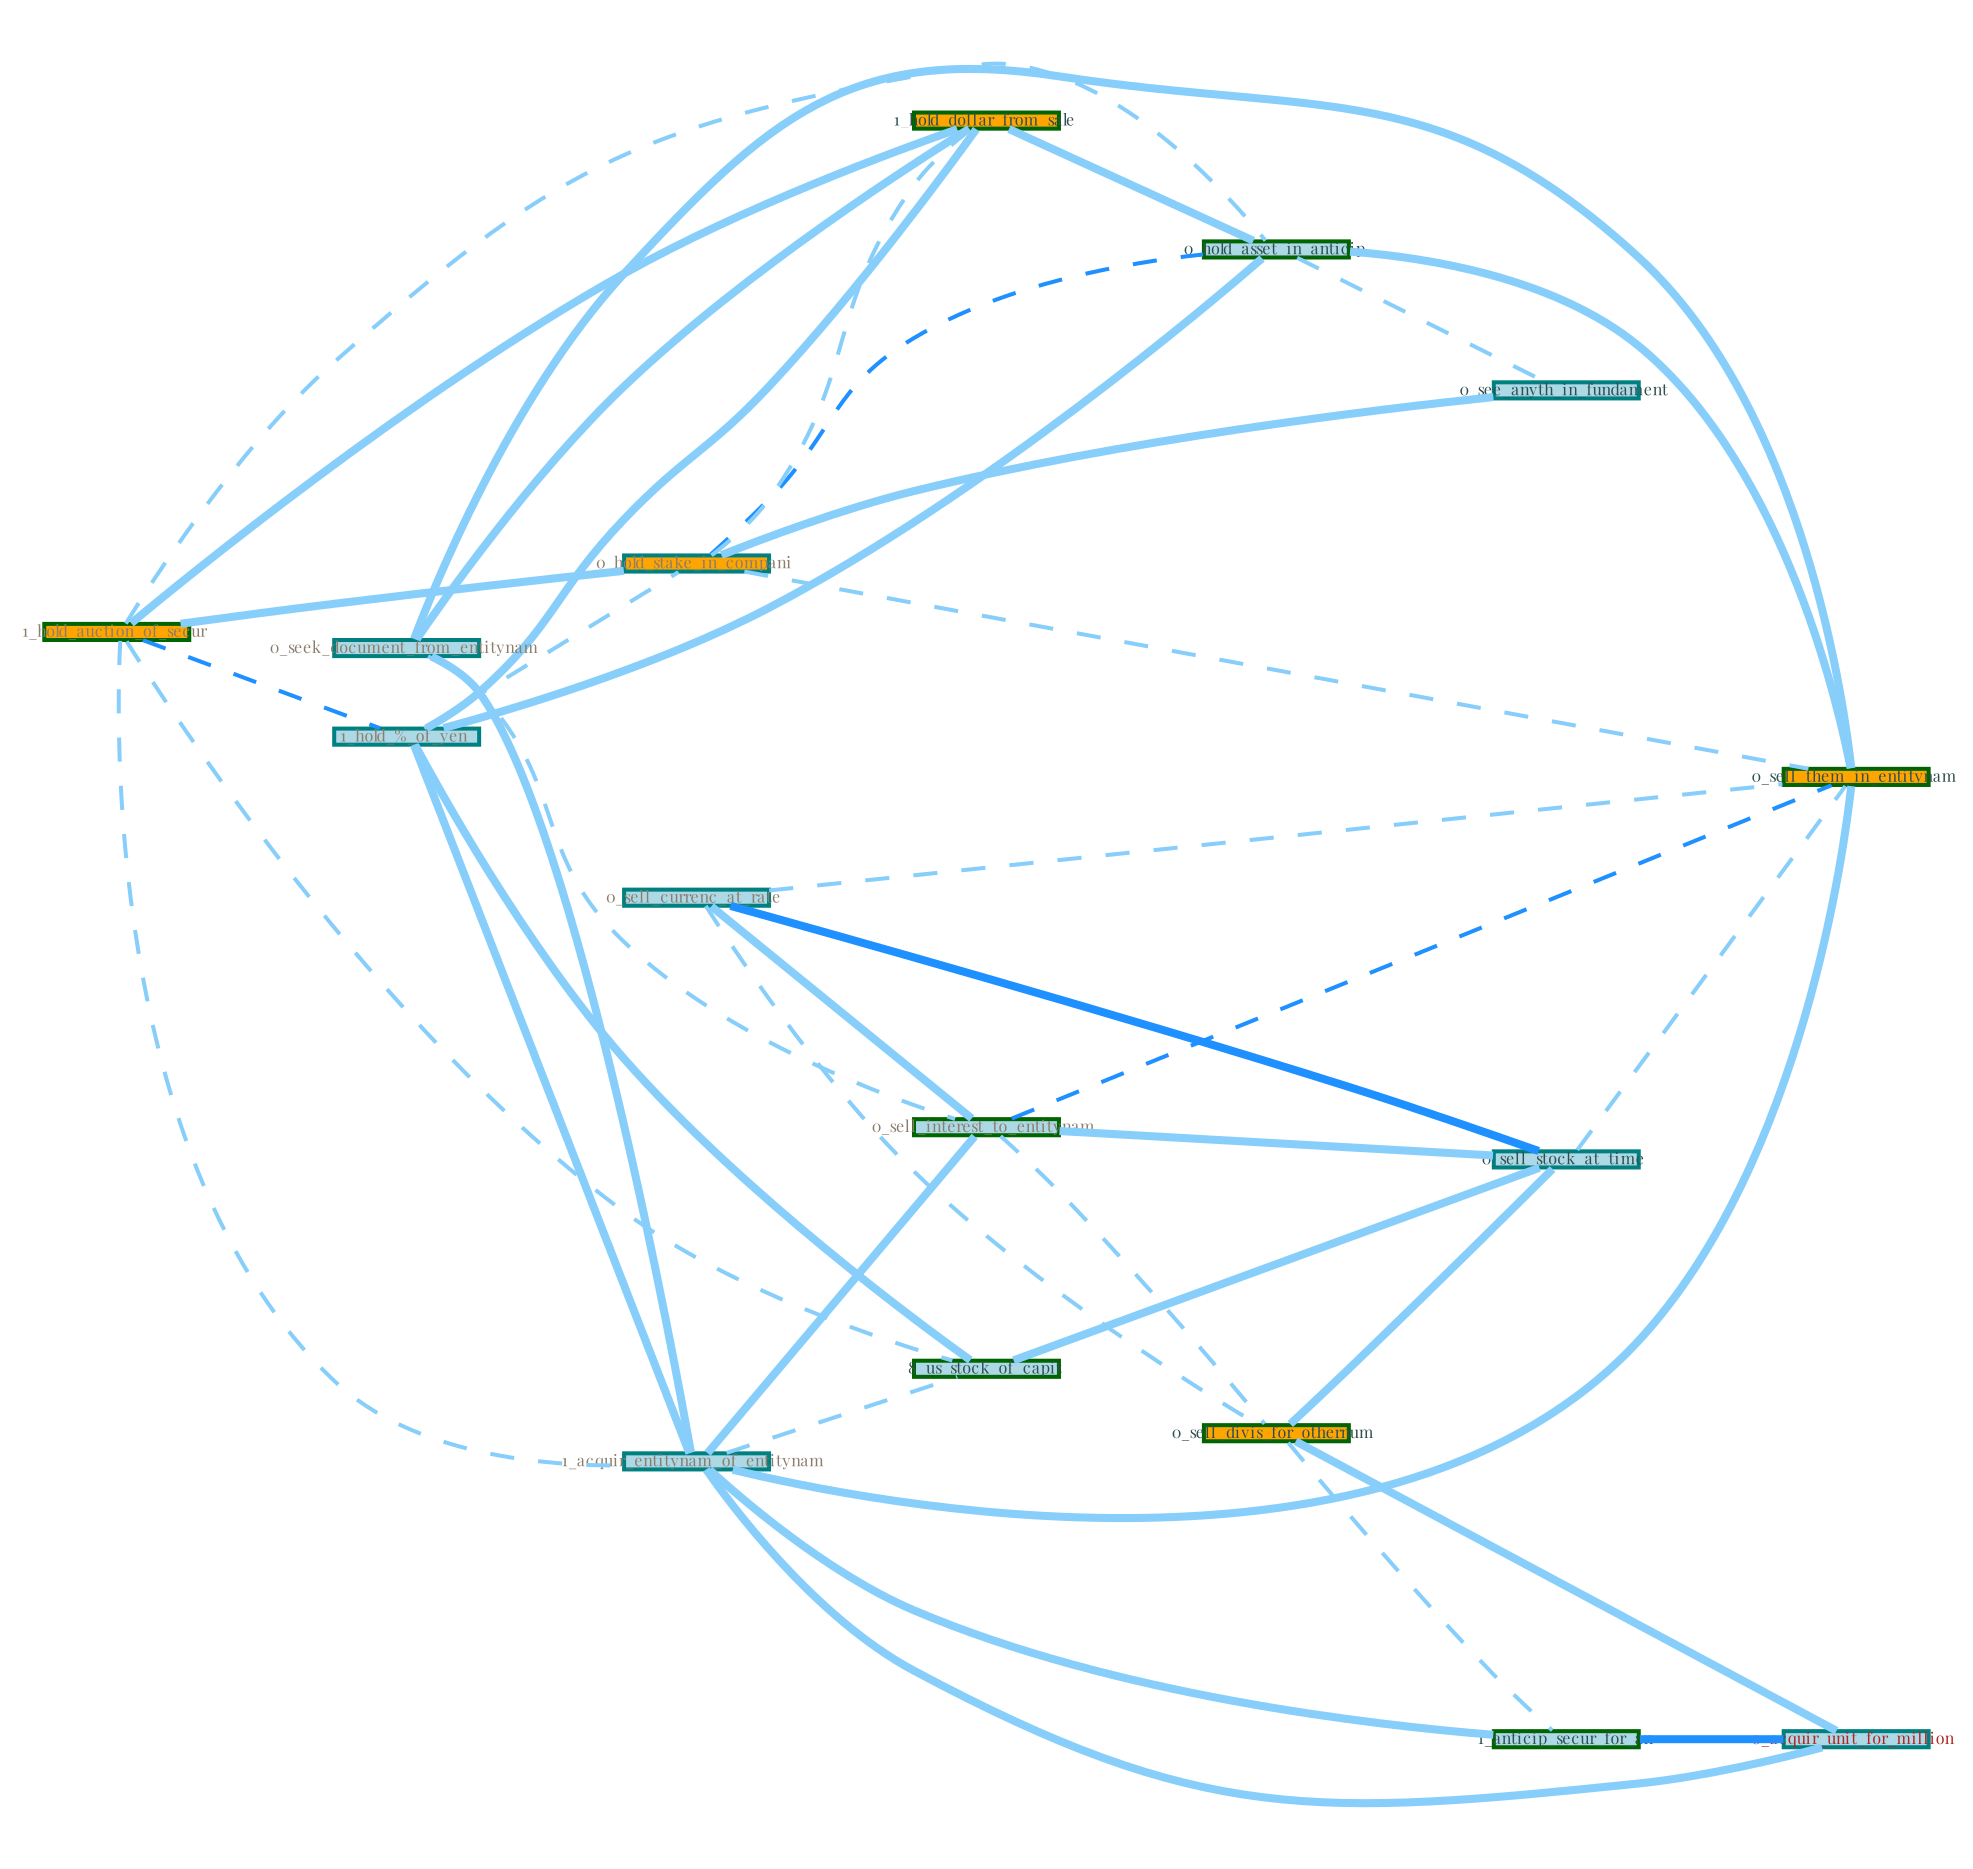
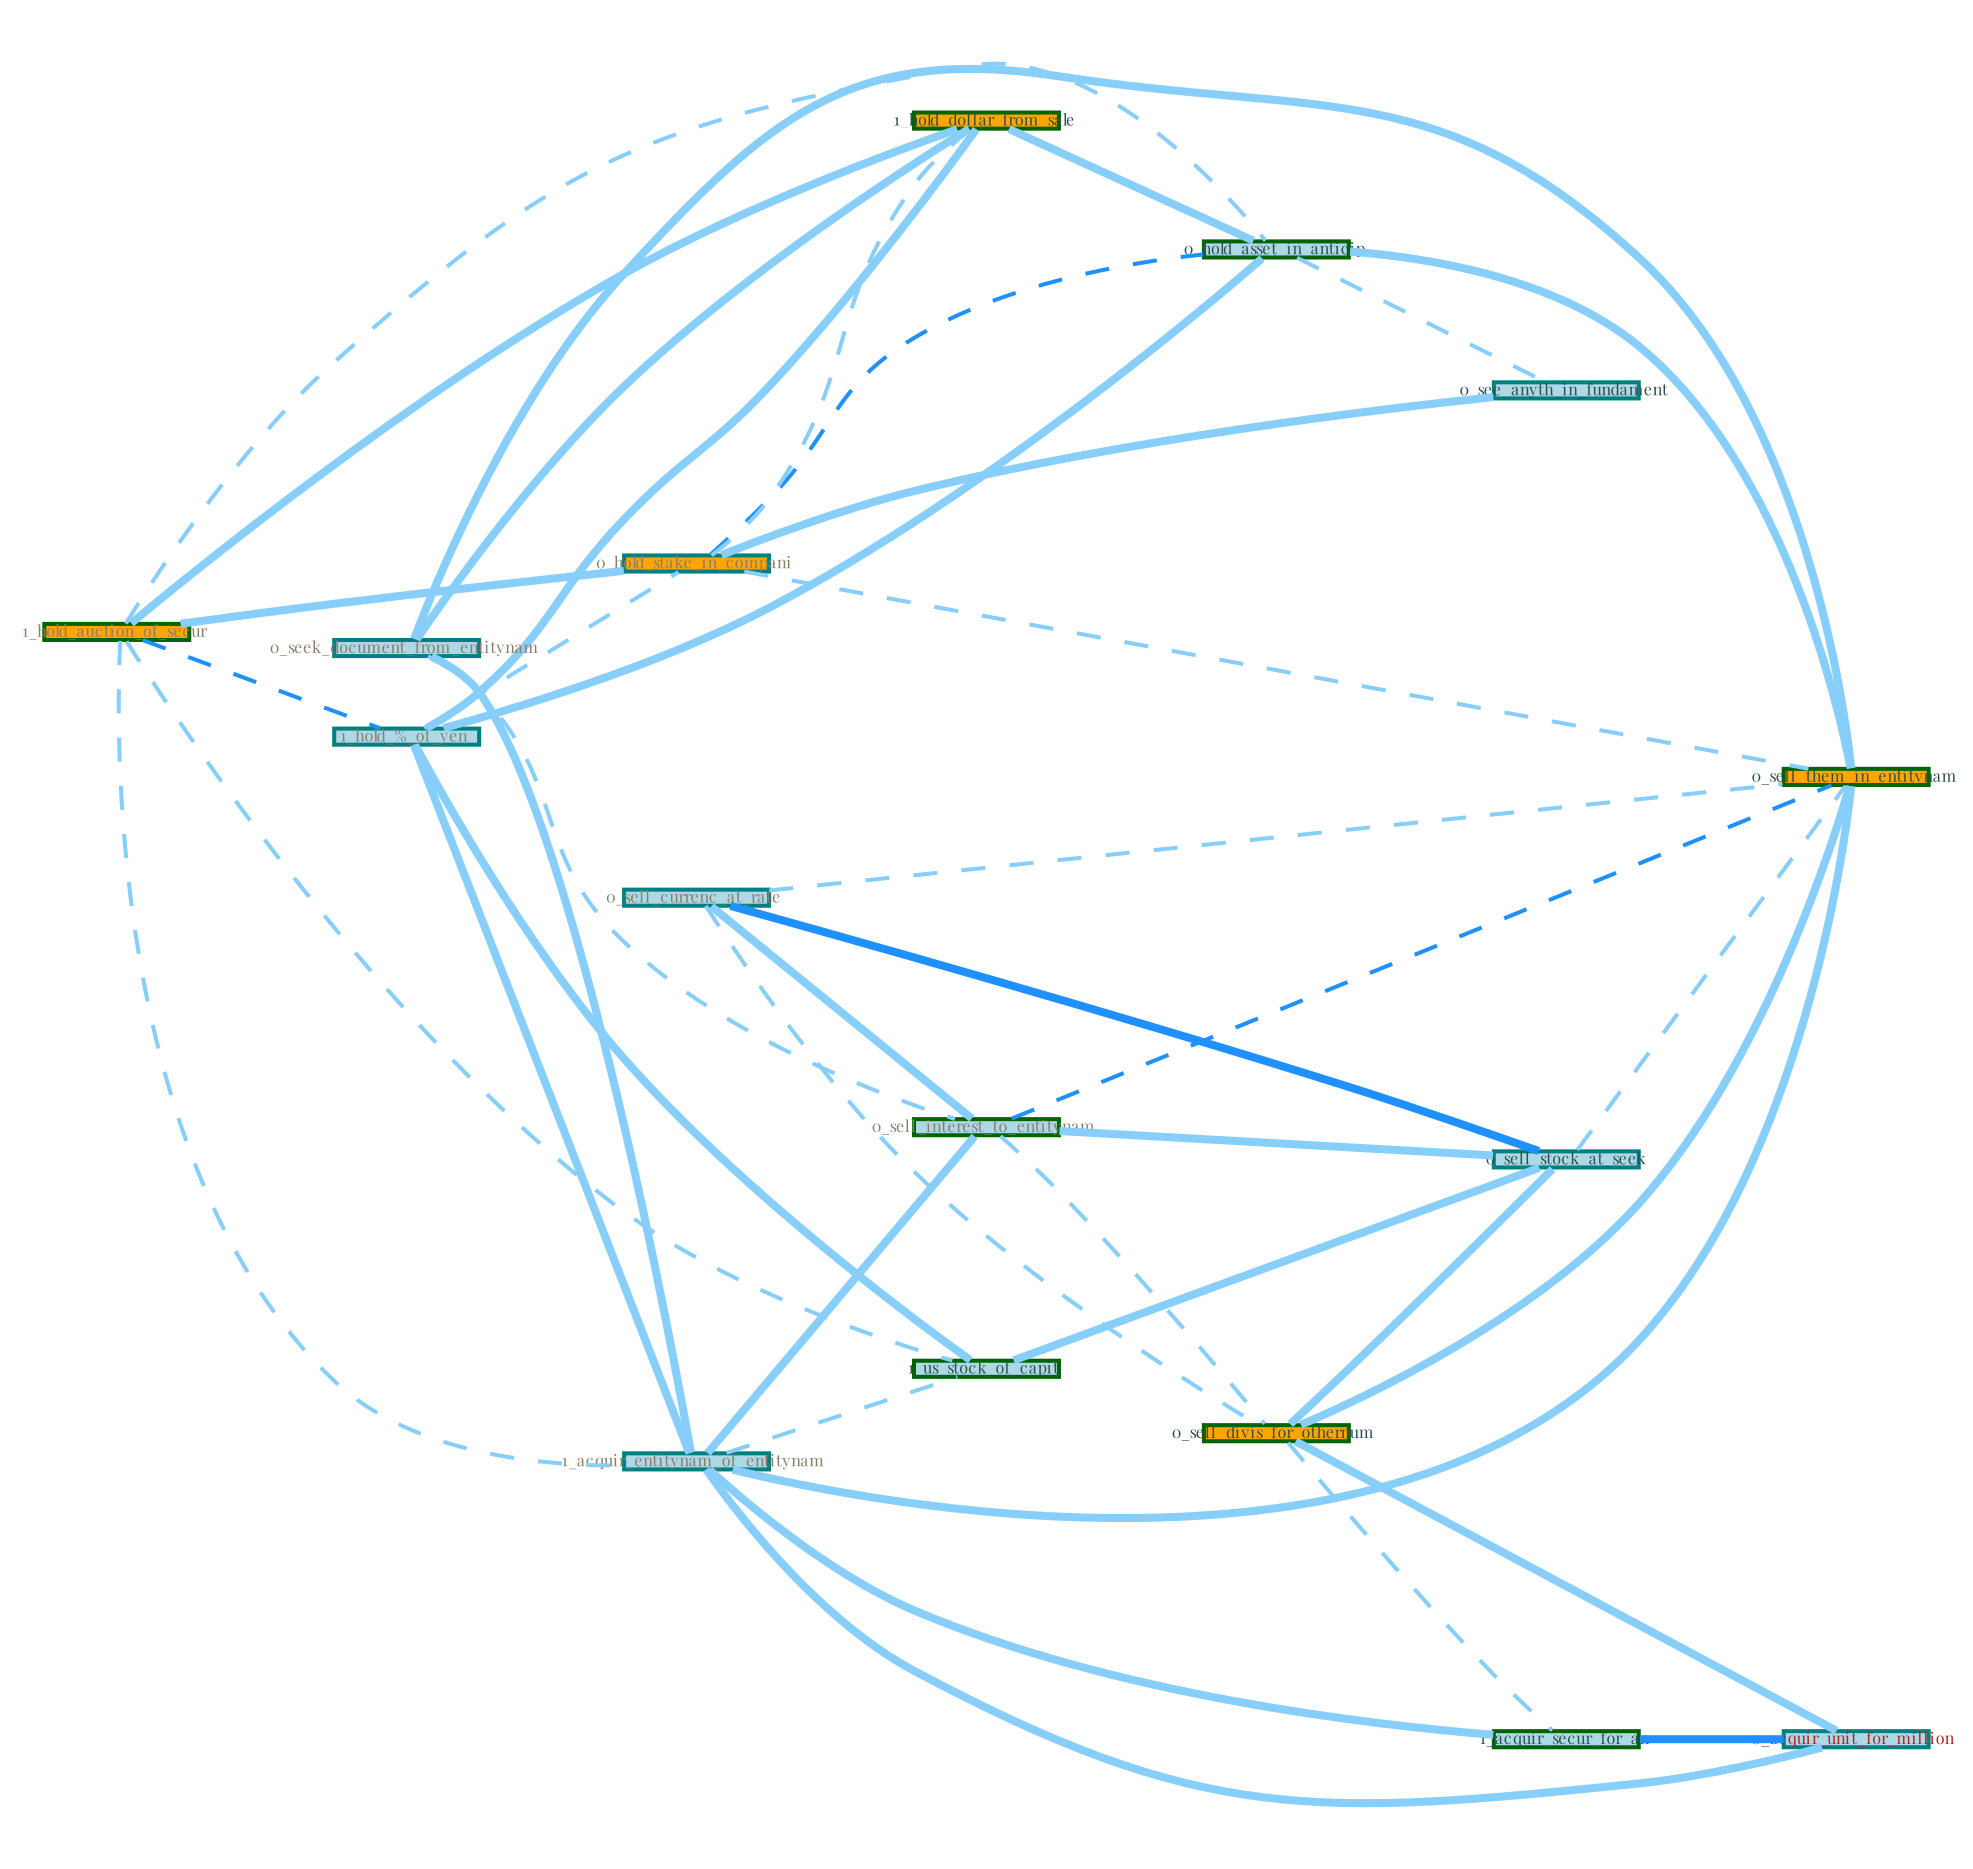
(1566, 1159) -> (1566, 1159)
none -> (1659, 1178)
(986, 1369) -> (986, 1369)
(1566, 1739) -> (1566, 1739)
